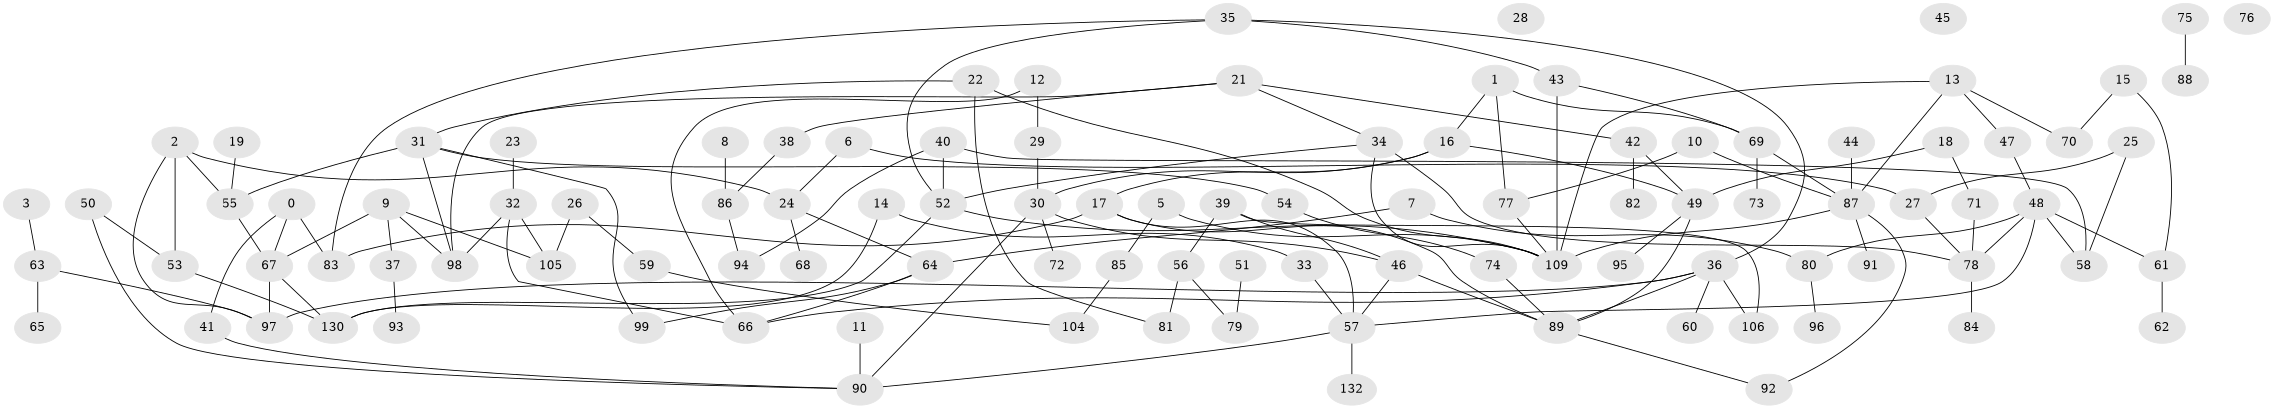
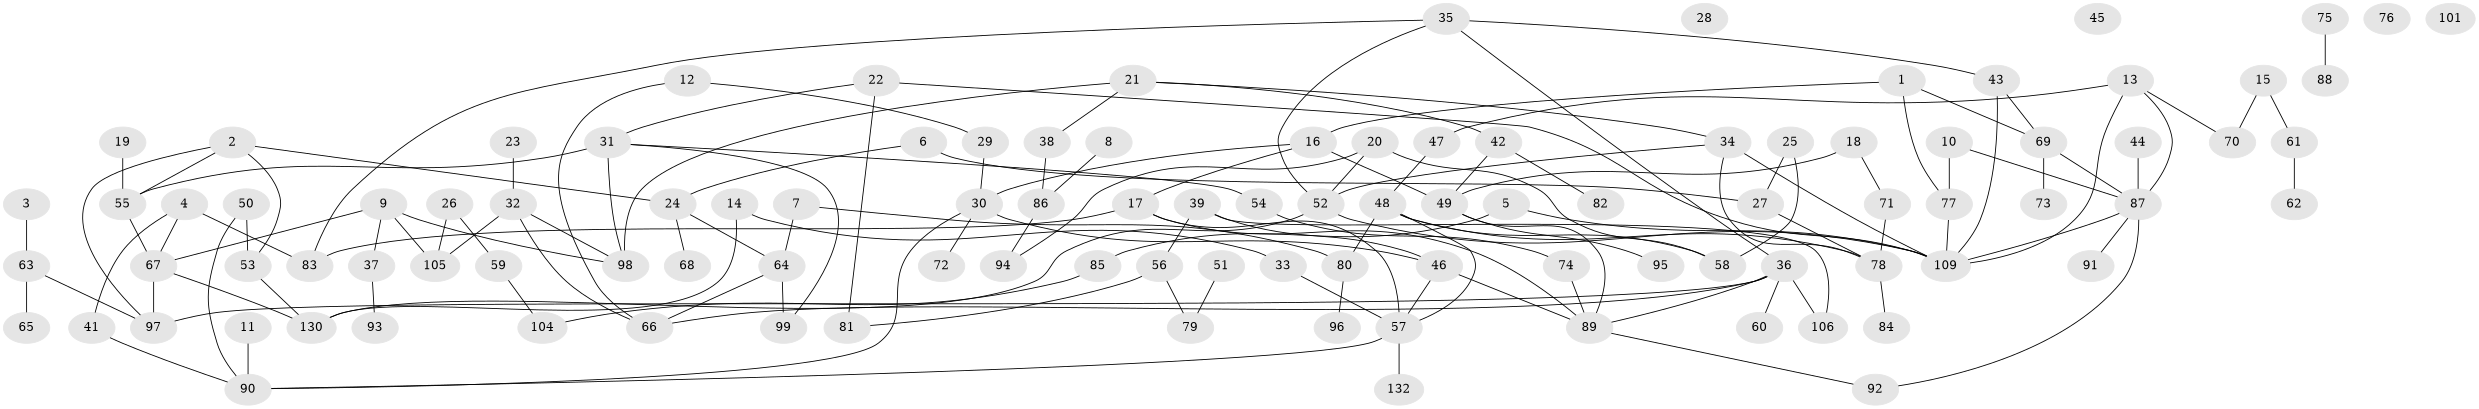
none -> (2451, 19)
(943, 142) -> (1375, 142)
(292, 204) -> (185, 204)
(2102, 236) -> none
